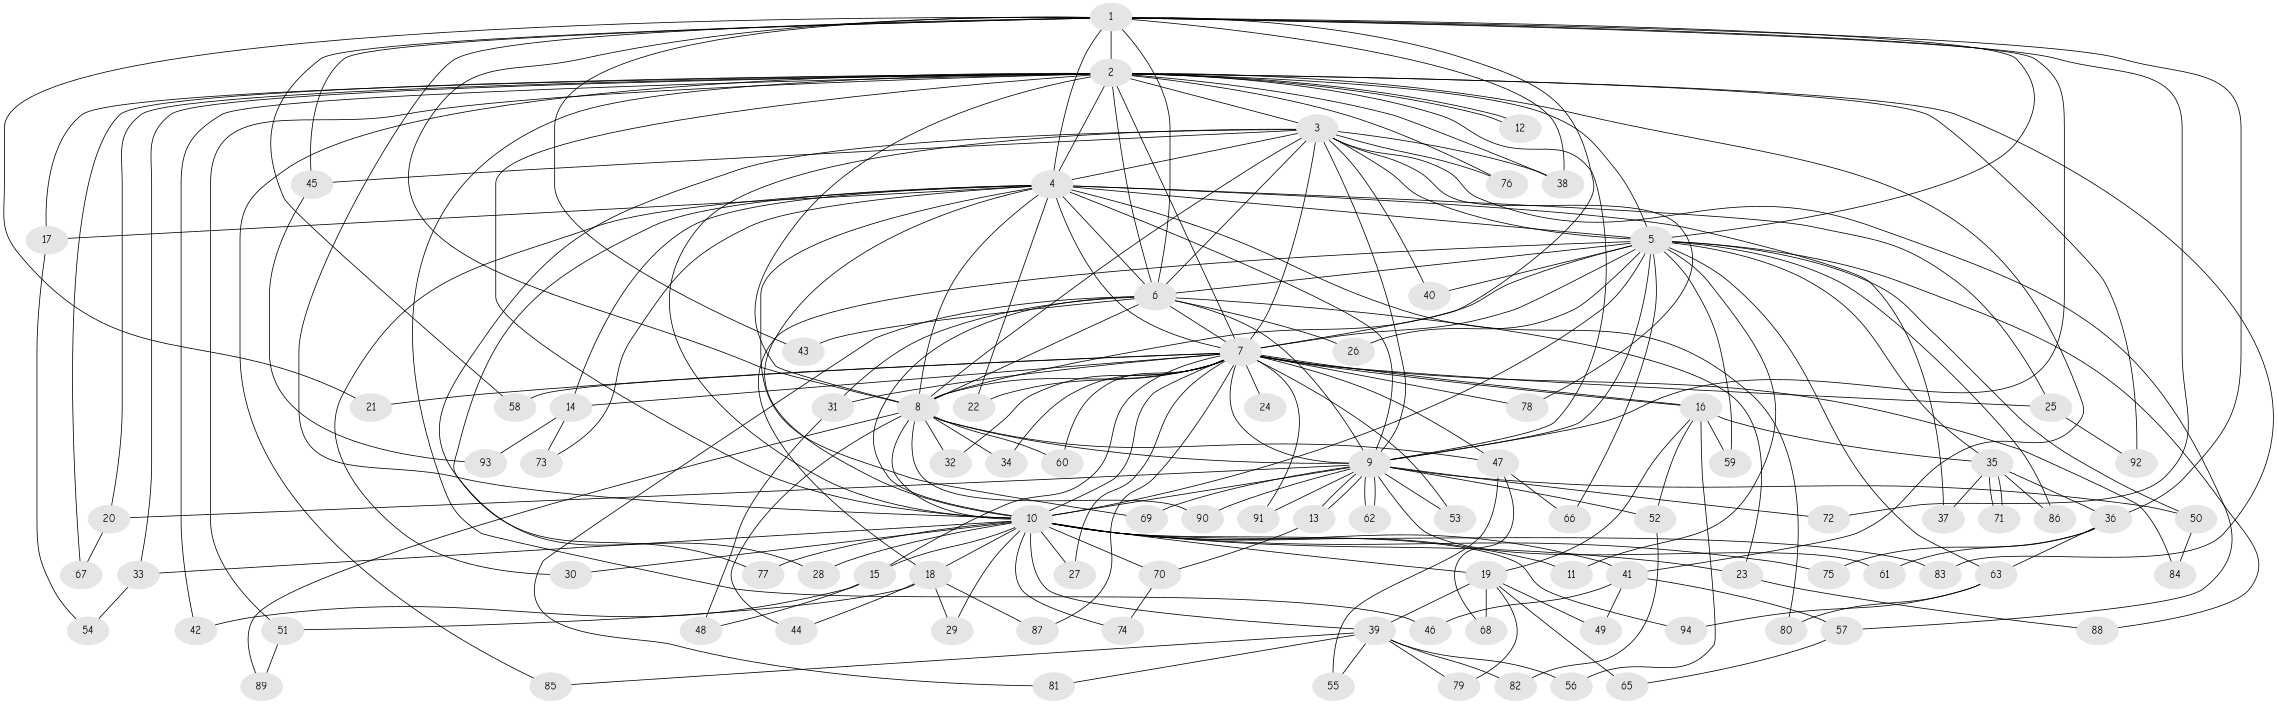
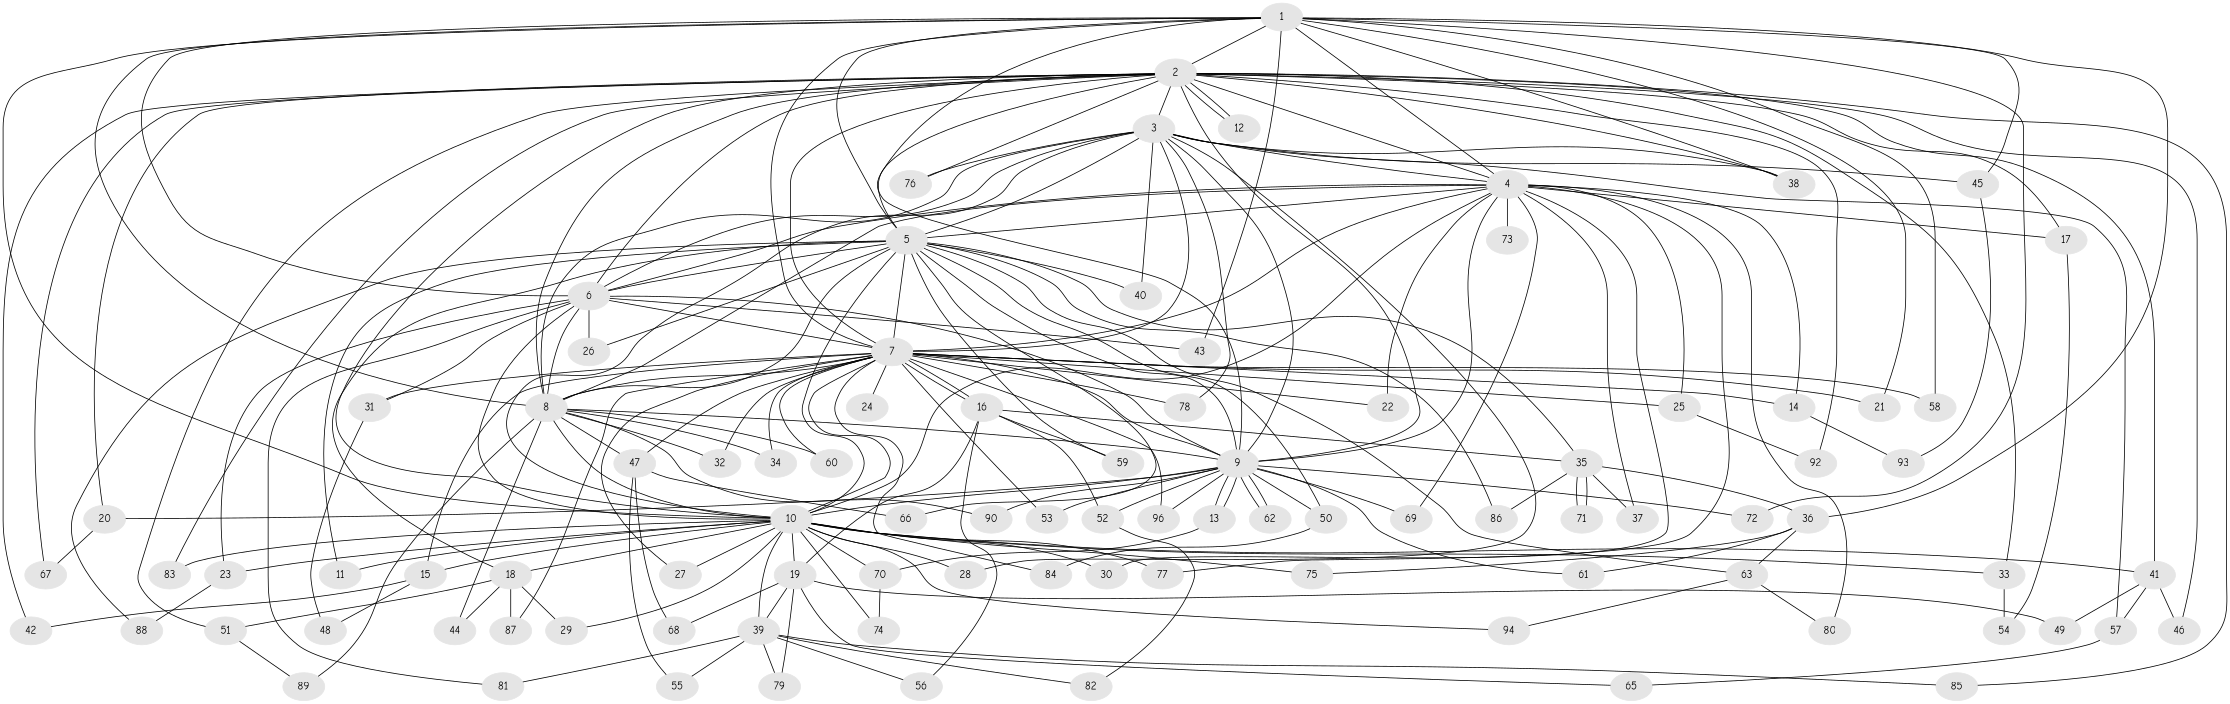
(556, 436) -> none
(1258, 519) -> (1159, 519)
